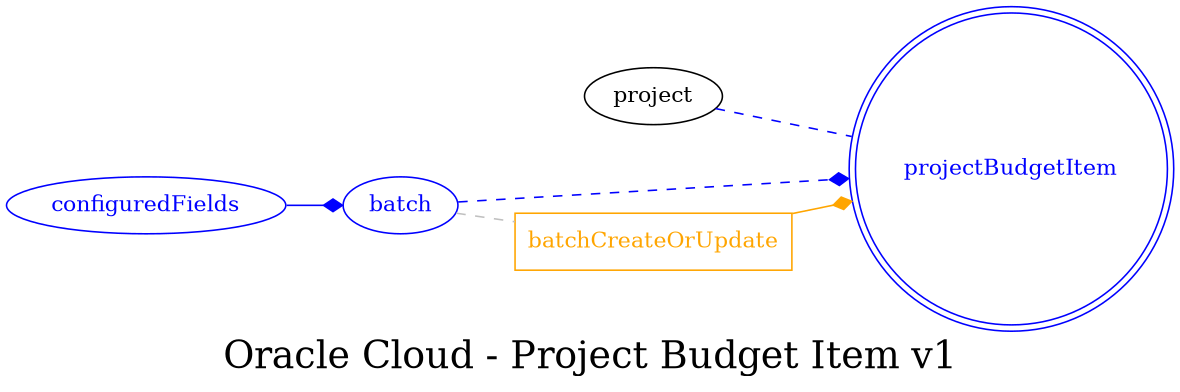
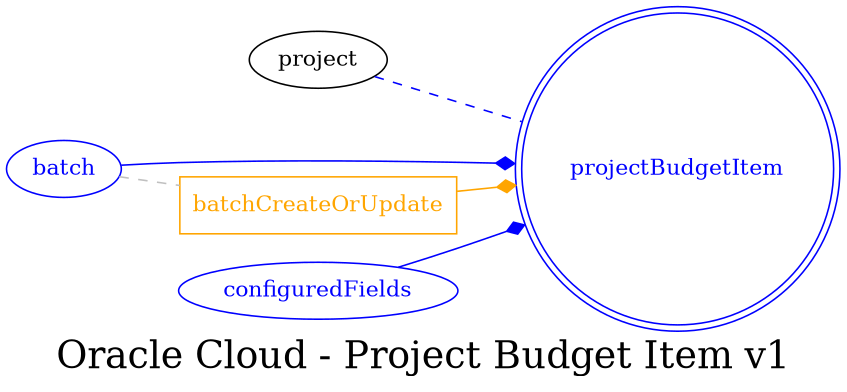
(644, 191) -> (308, 161)
(305, 205) -> (452, 250)
